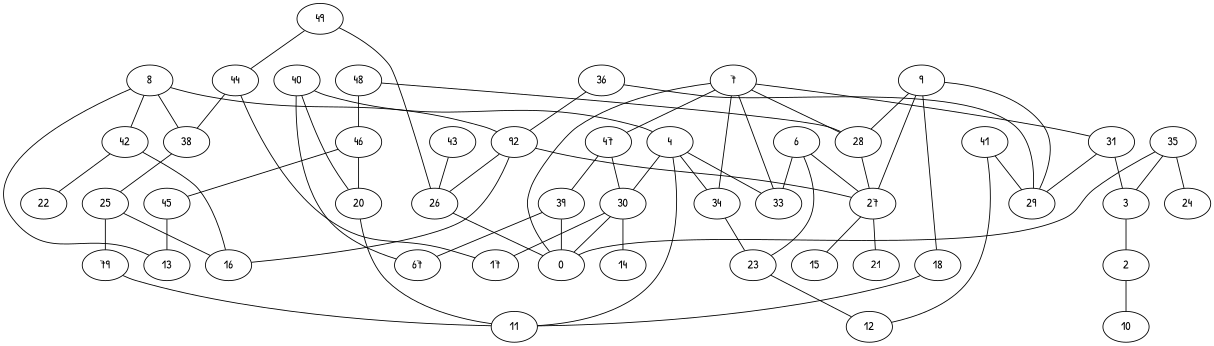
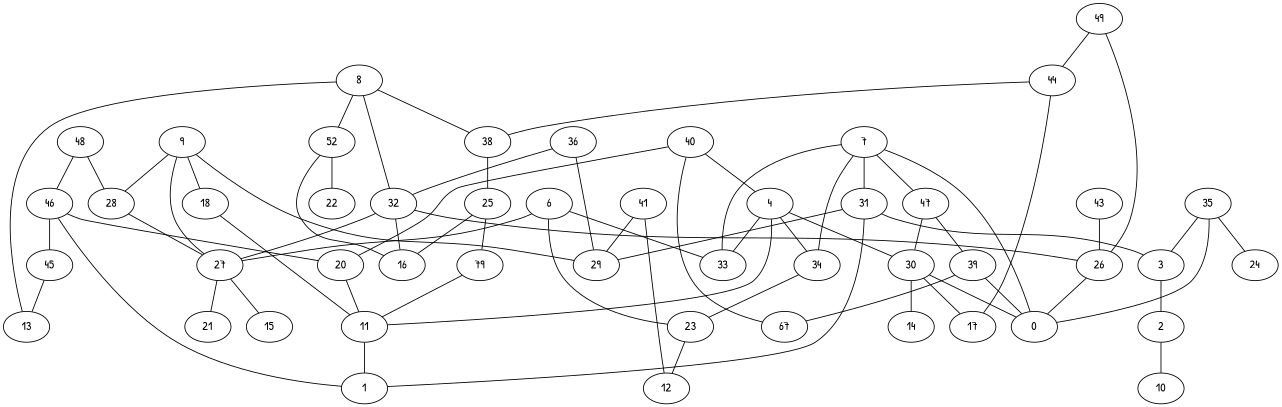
(796, 111) -> none
(125, 142) -> (332, 142)
(514, 142) -> (394, 204)
none -> (364, 388)
